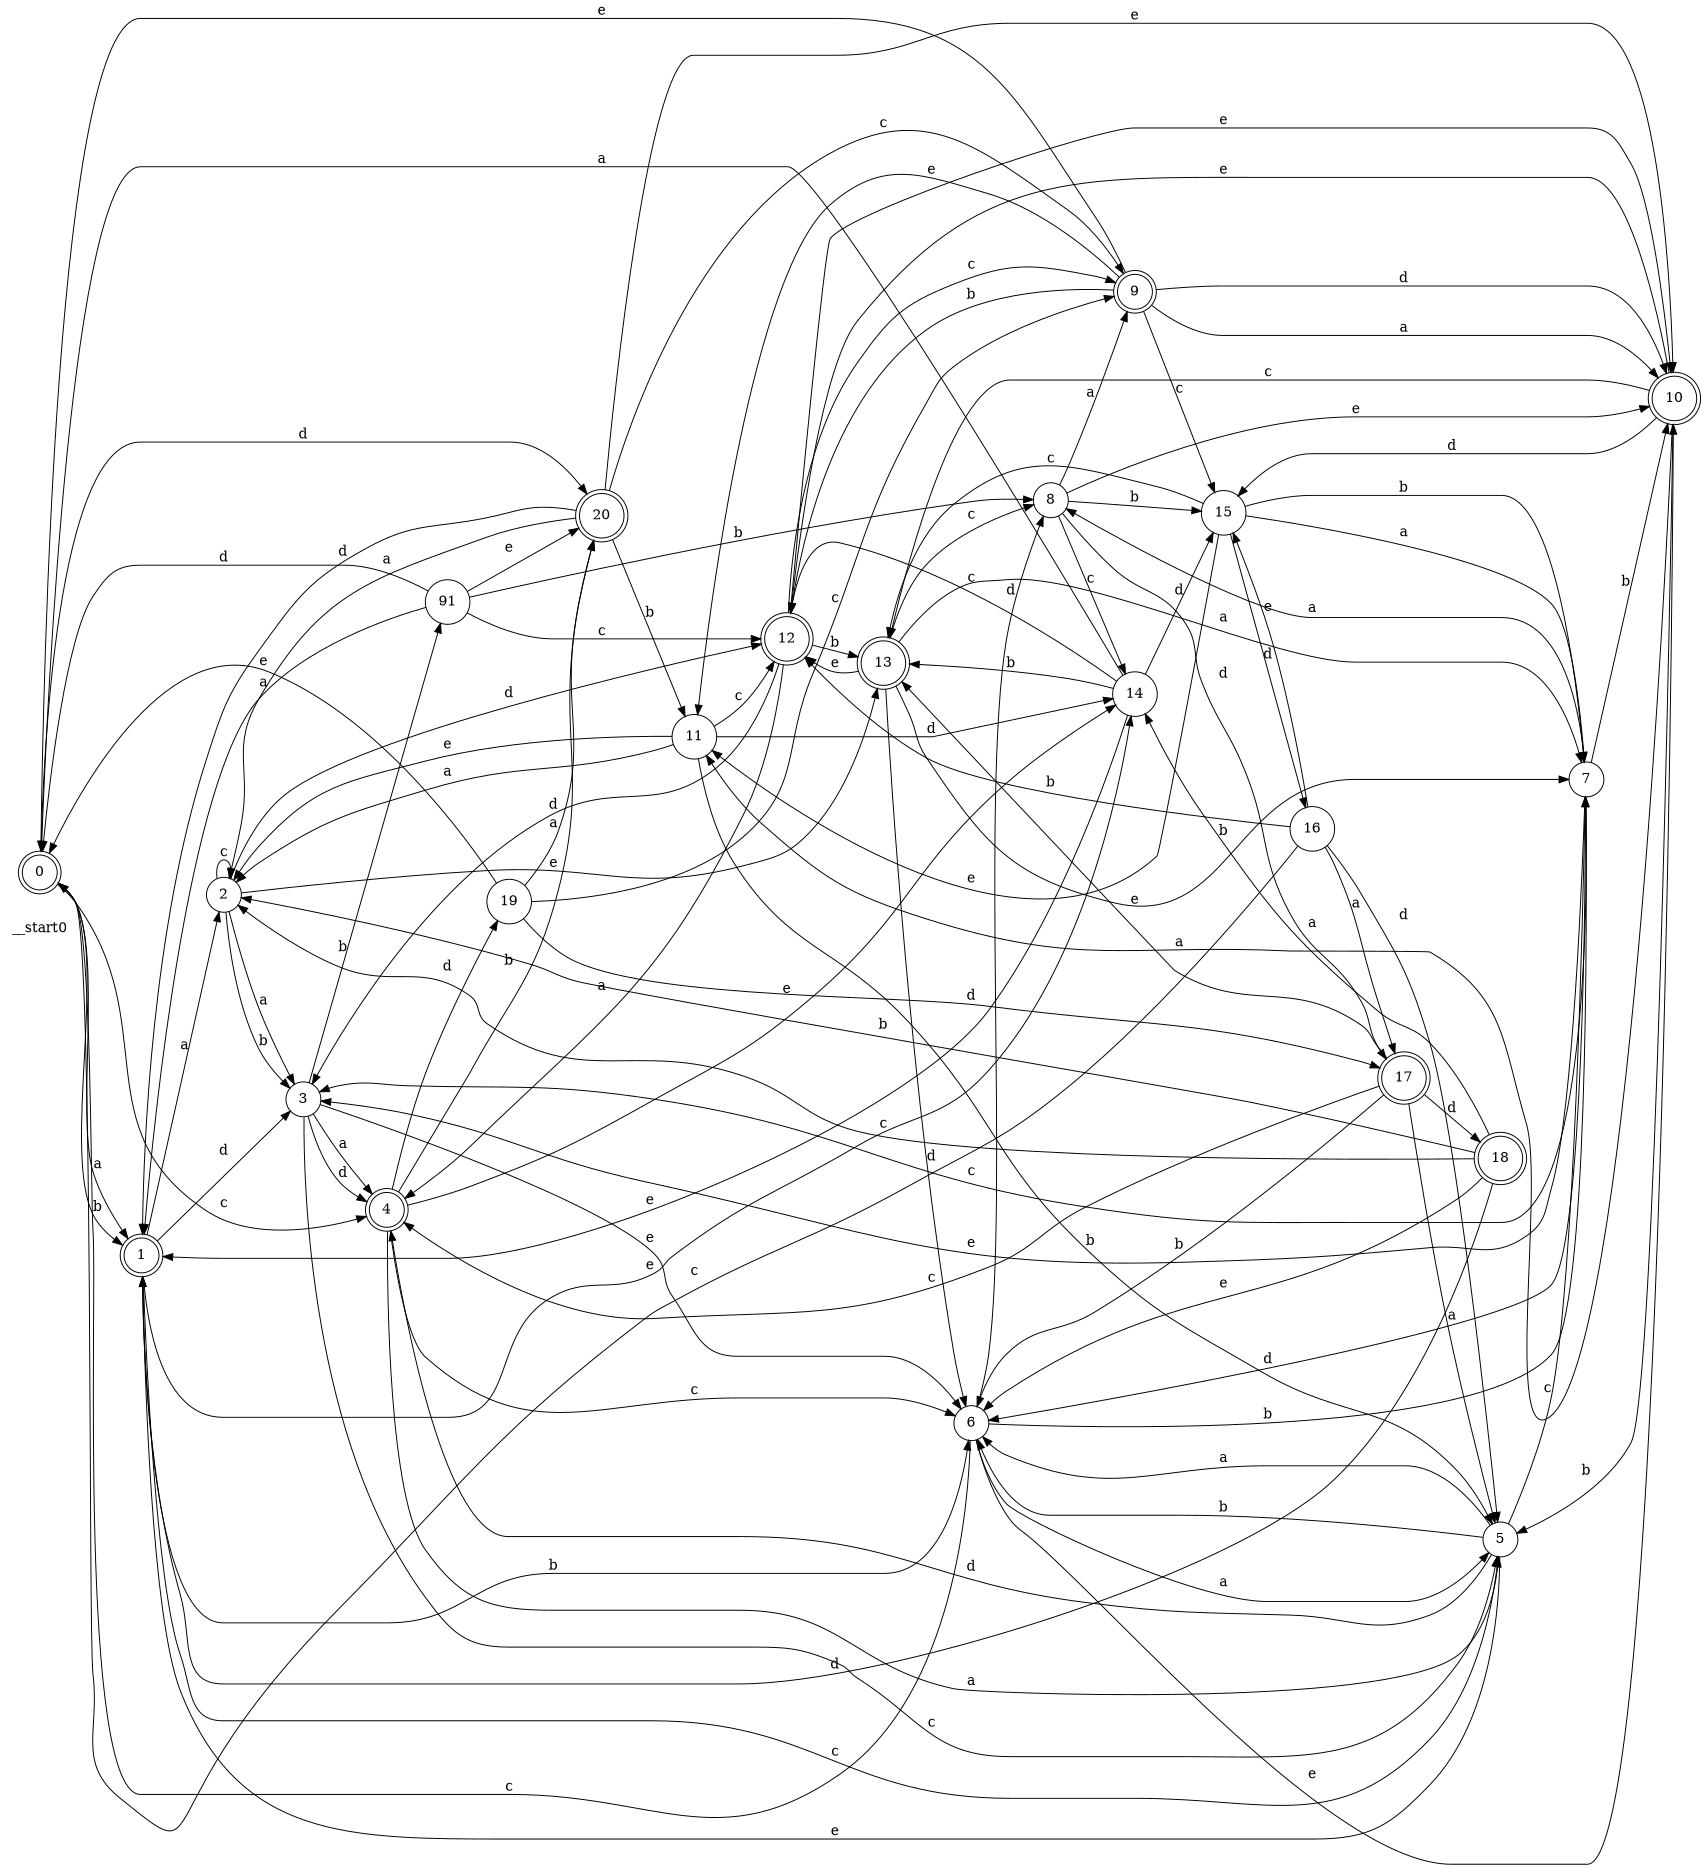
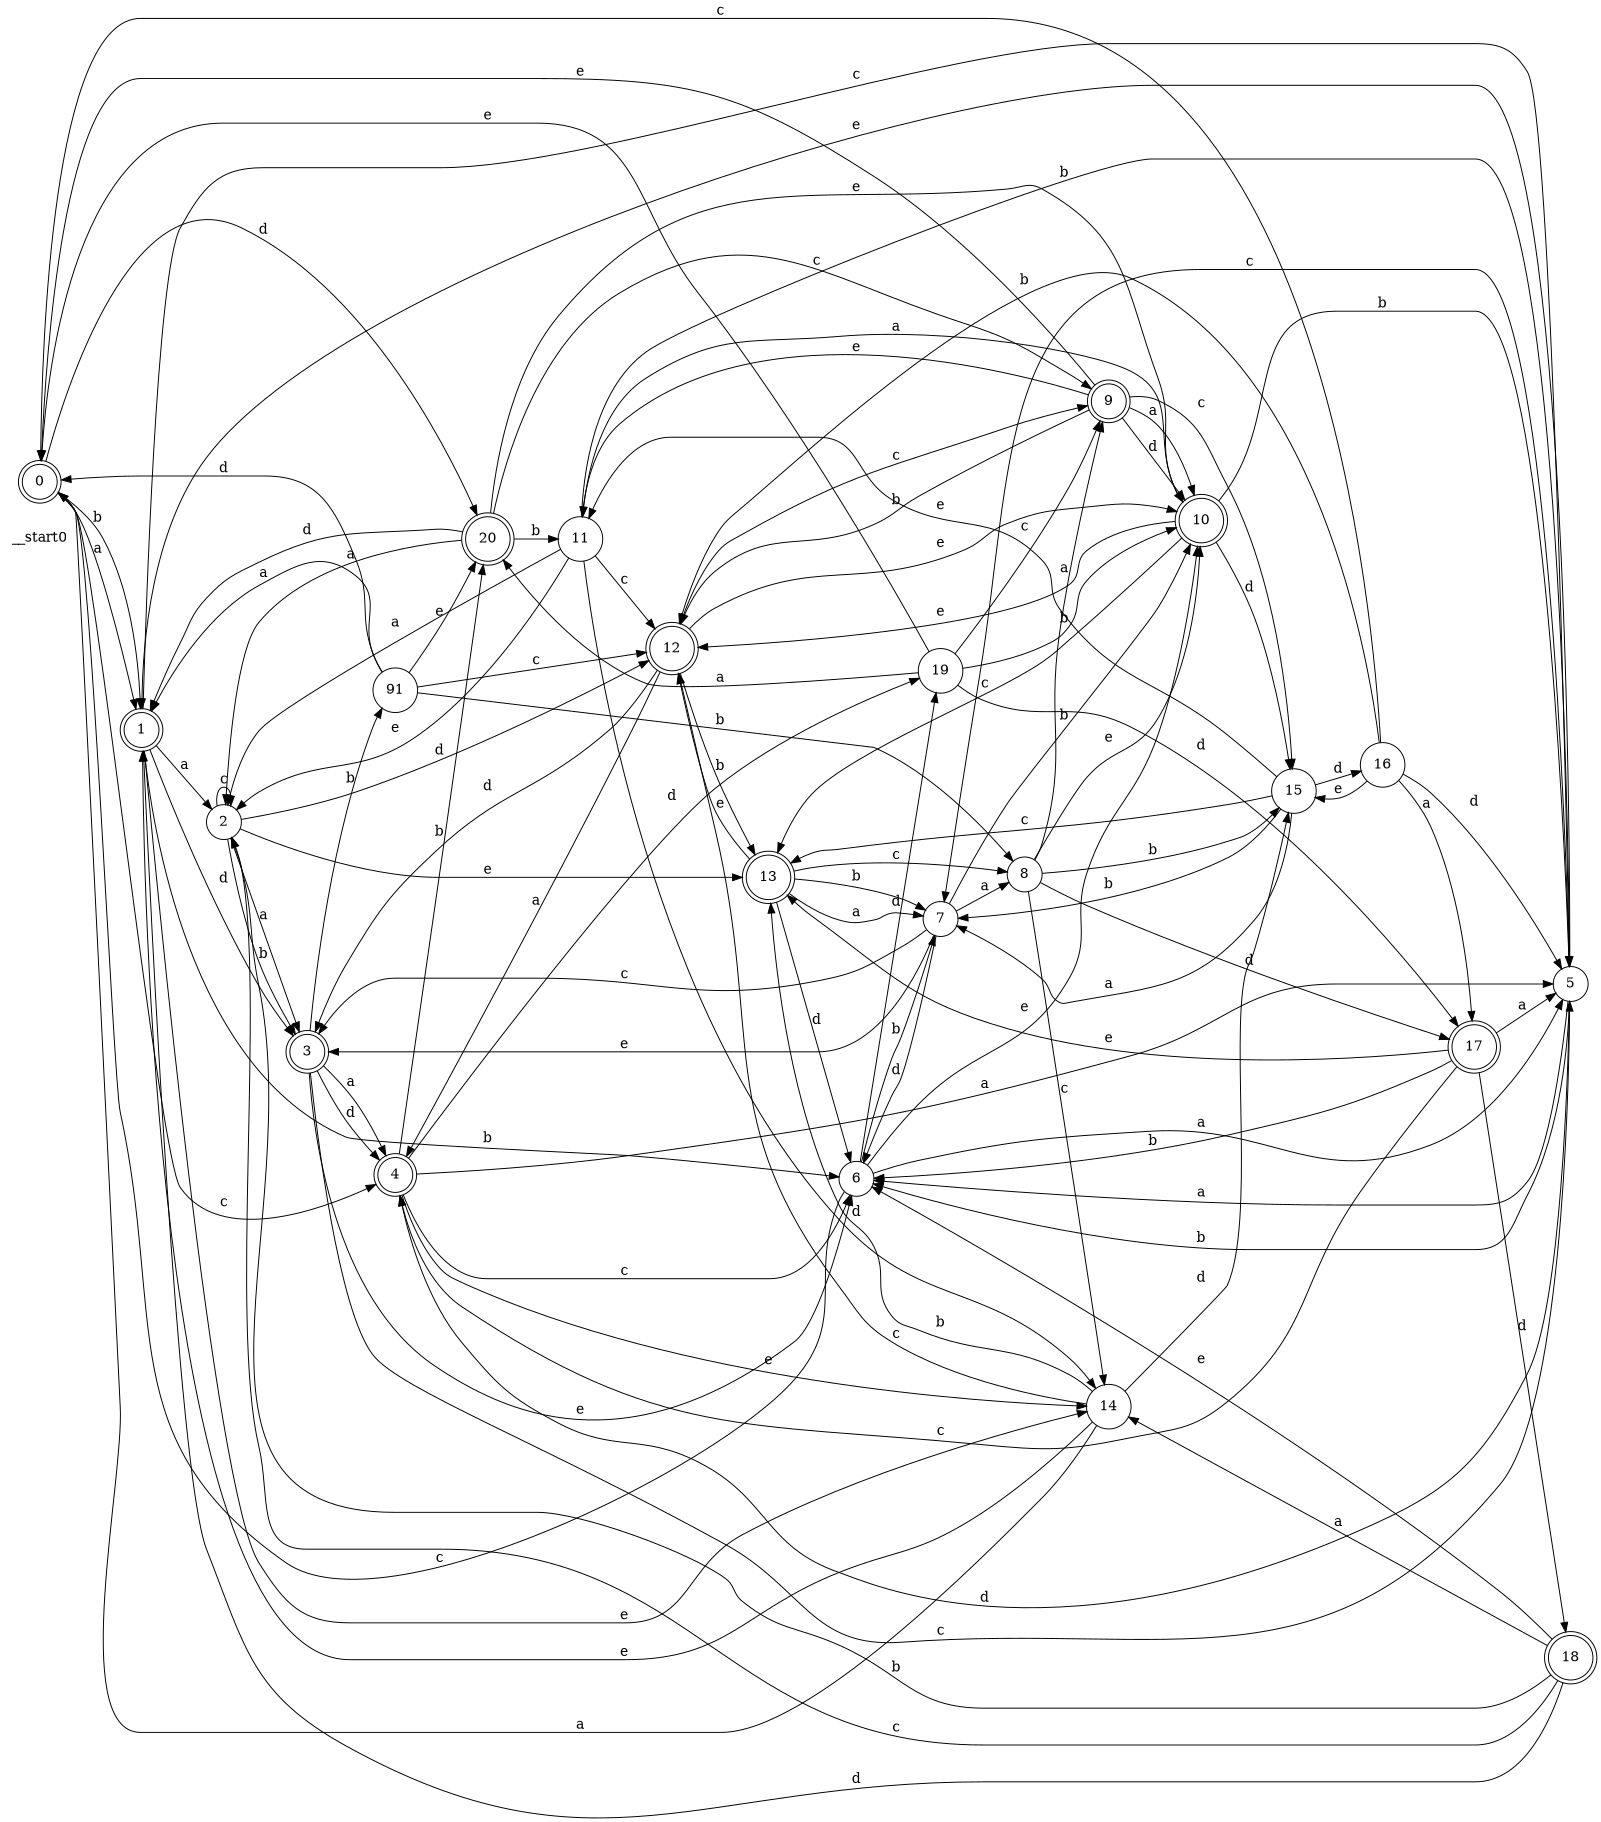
none -> (1076, 614)
(995, 964) -> (897, 932)
(303, 1099) -> (307, 1052)
